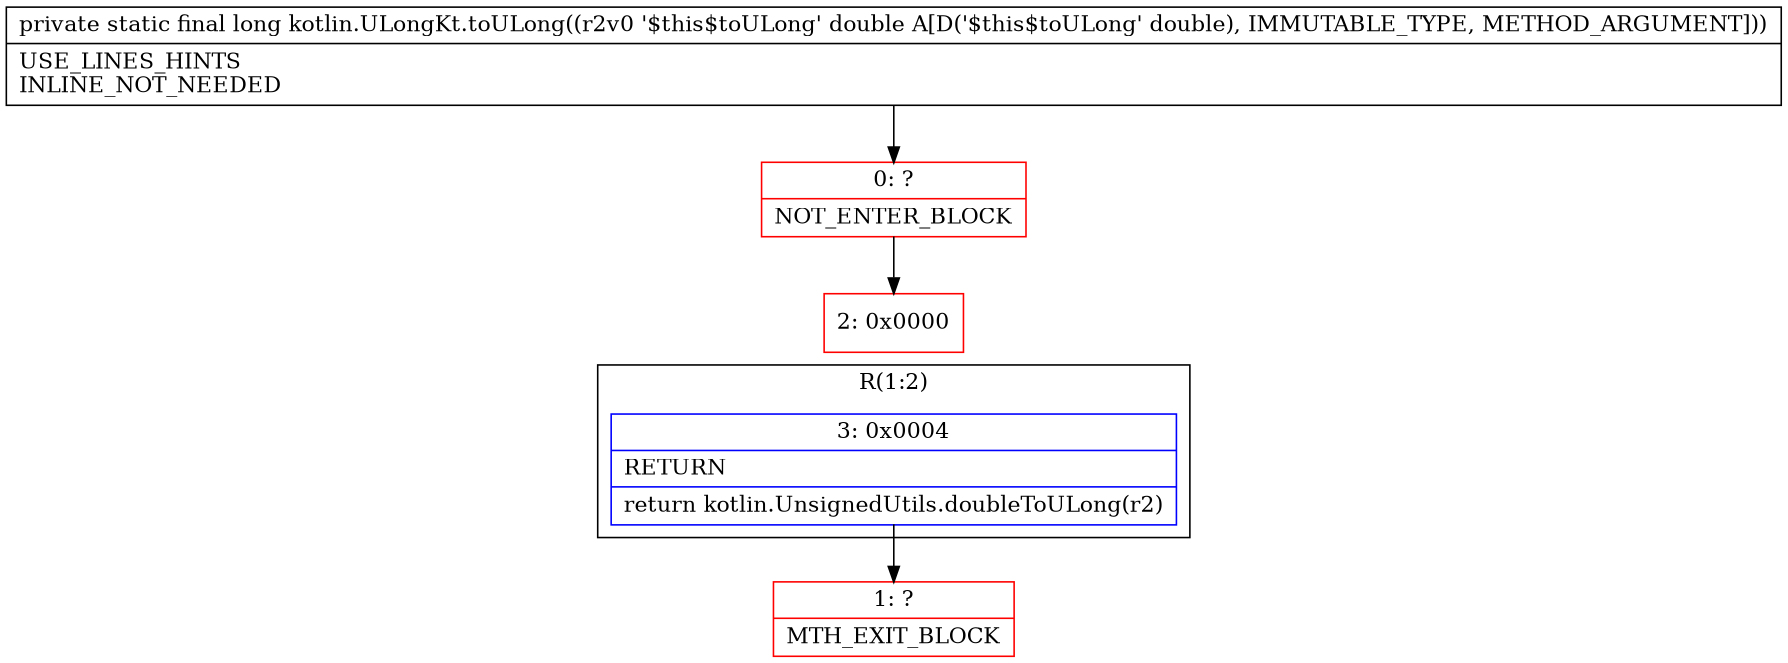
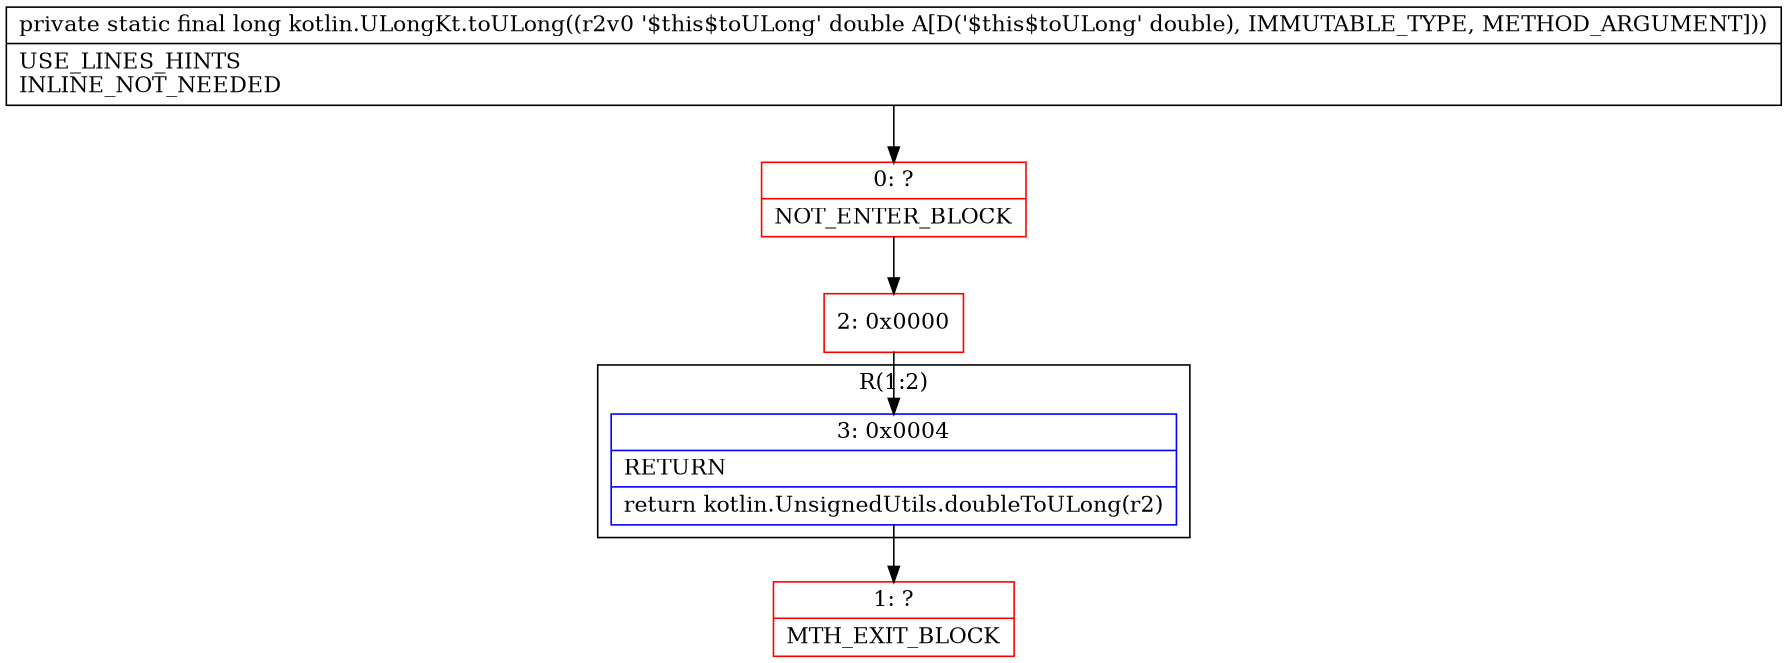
none -> (894, 375)
